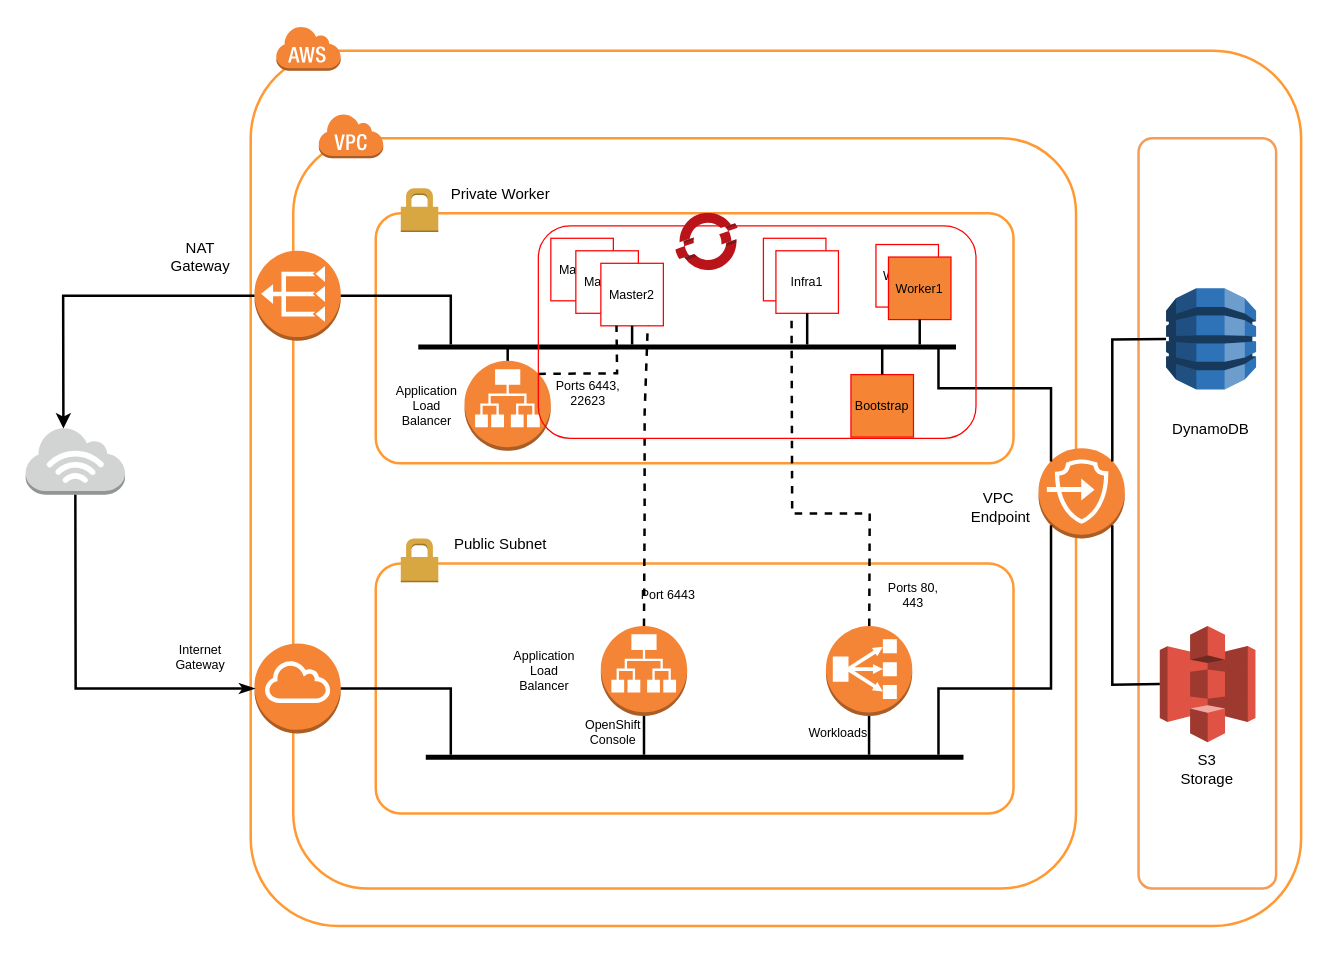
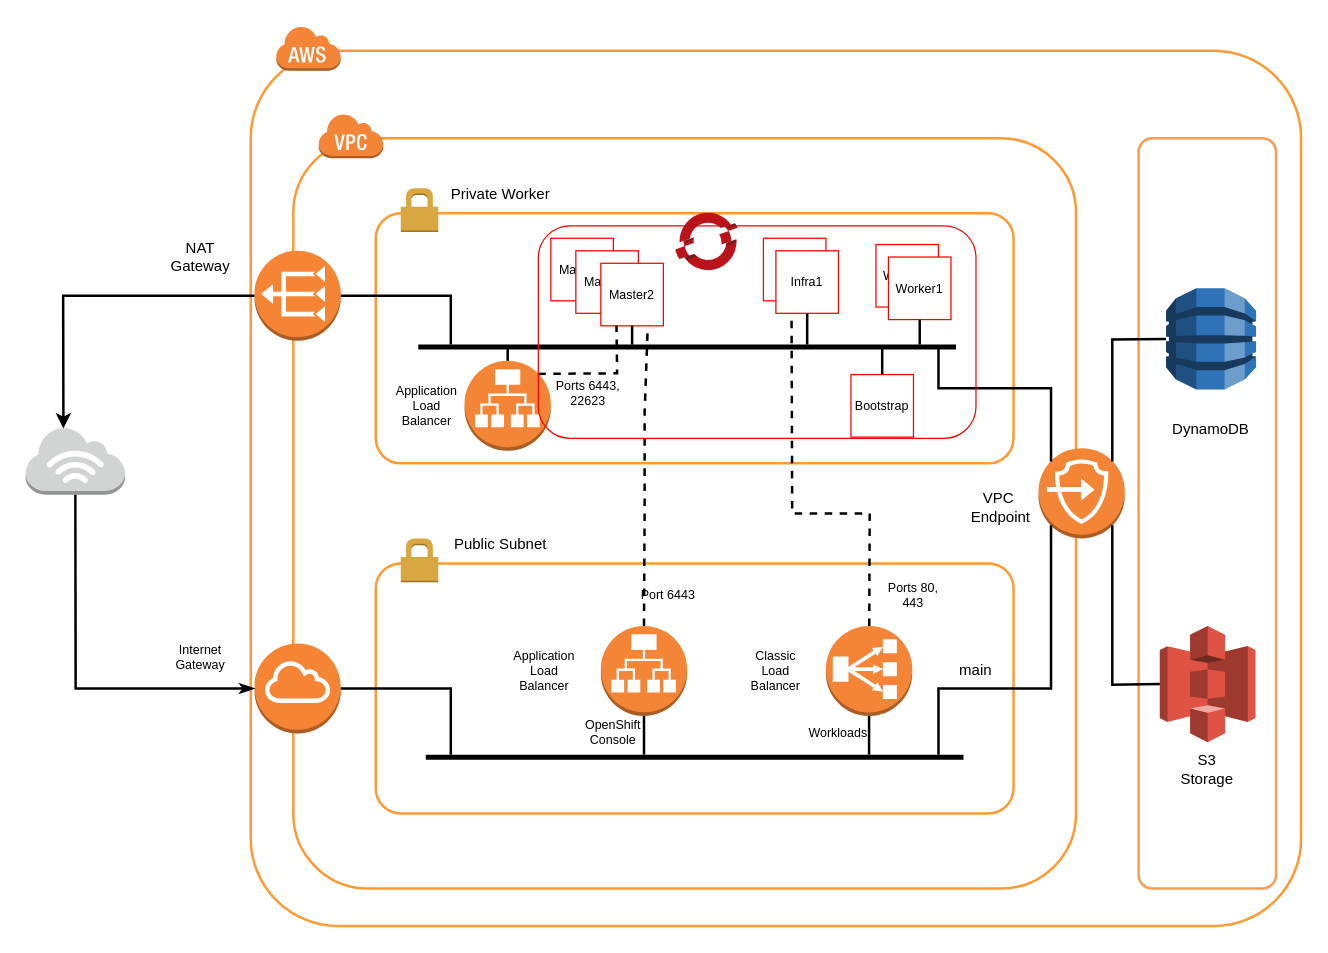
(919, 288) -> (919, 288)
(882, 406) -> (882, 406)
none -> (776, 671)
none -> (976, 671)
